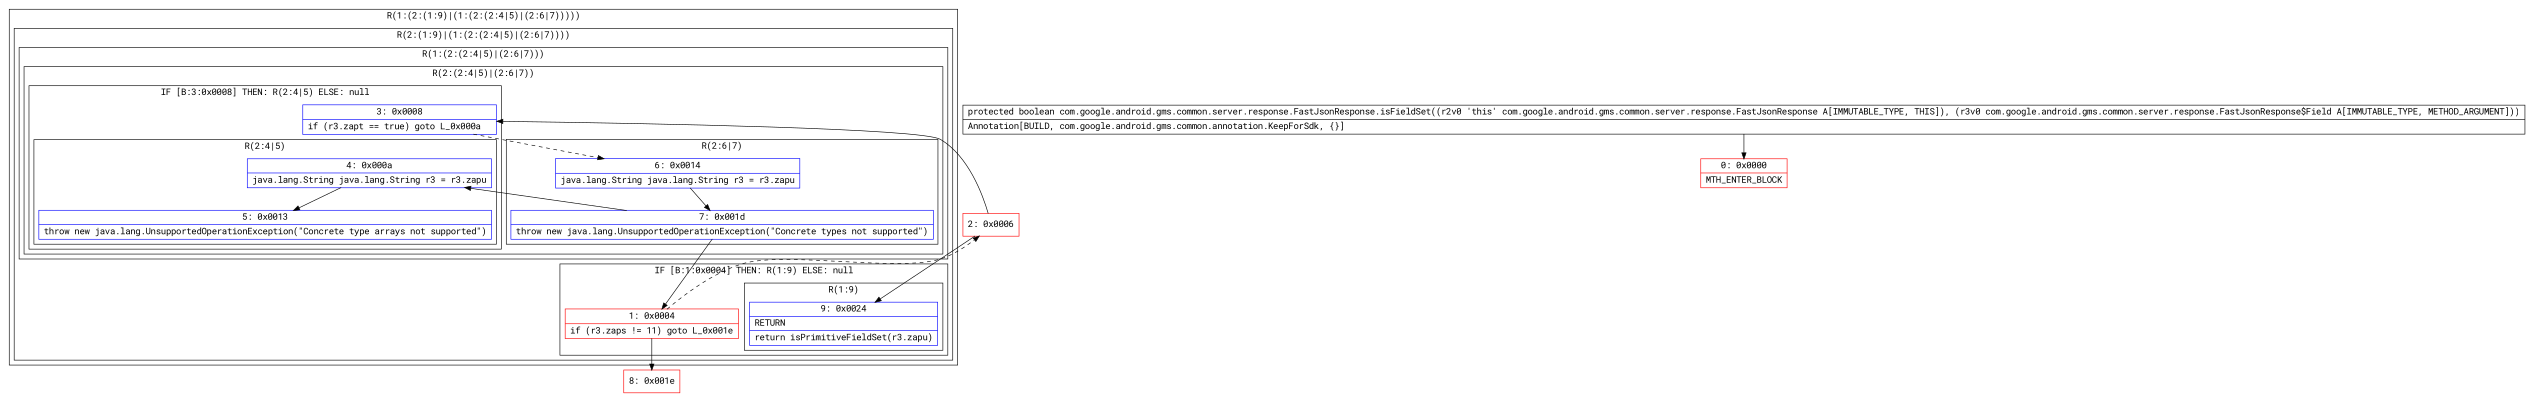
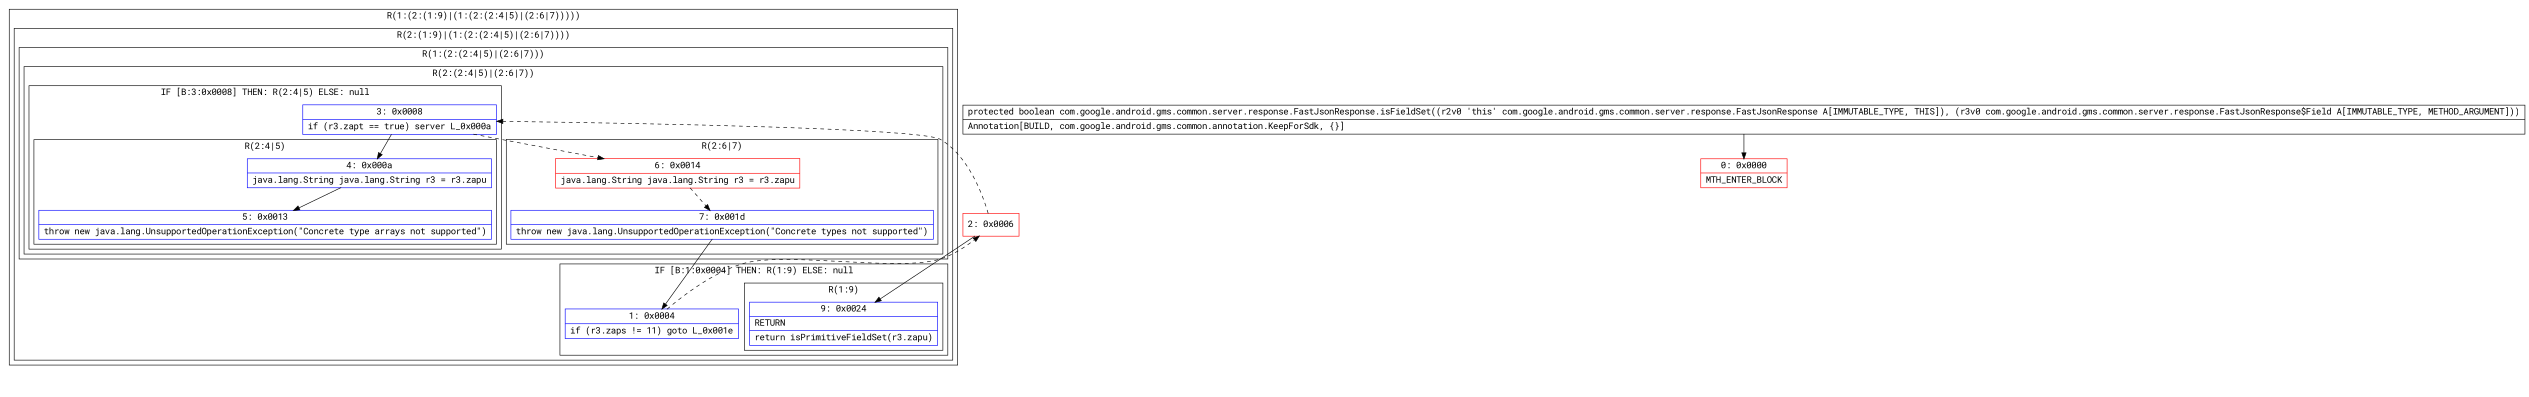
(394, 127) -> (400, 127)
(767, 127) -> (767, 127)
(678, 173) -> (678, 173)
(698, 197) -> (698, 197)
(549, 199) -> (386, 144)
(652, 324) -> (652, 324)
(652, 381) -> none
